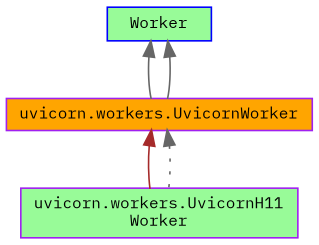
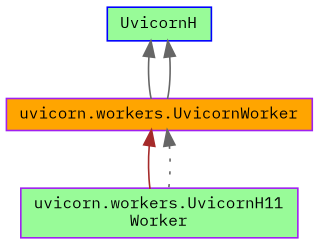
(159, 24) -> (159, 24)
